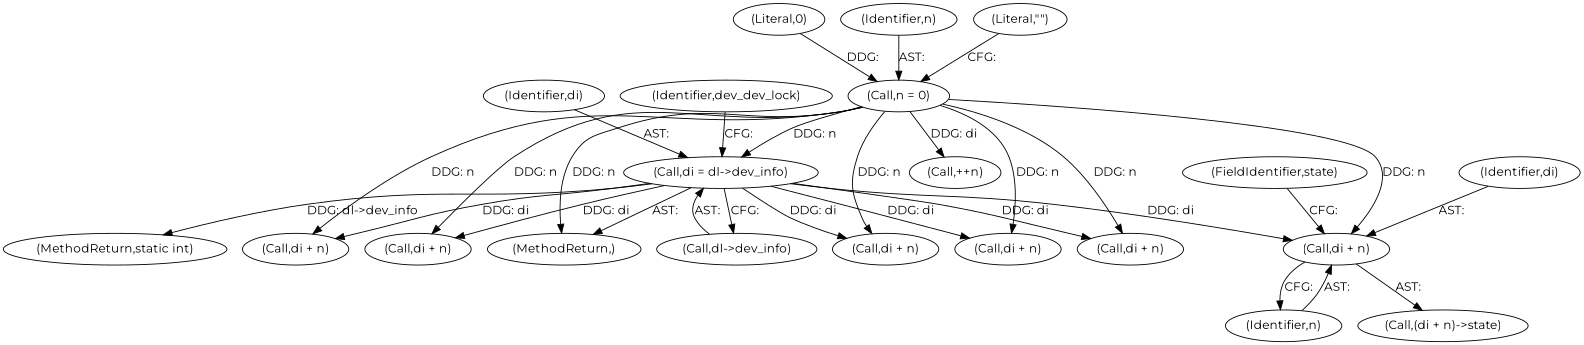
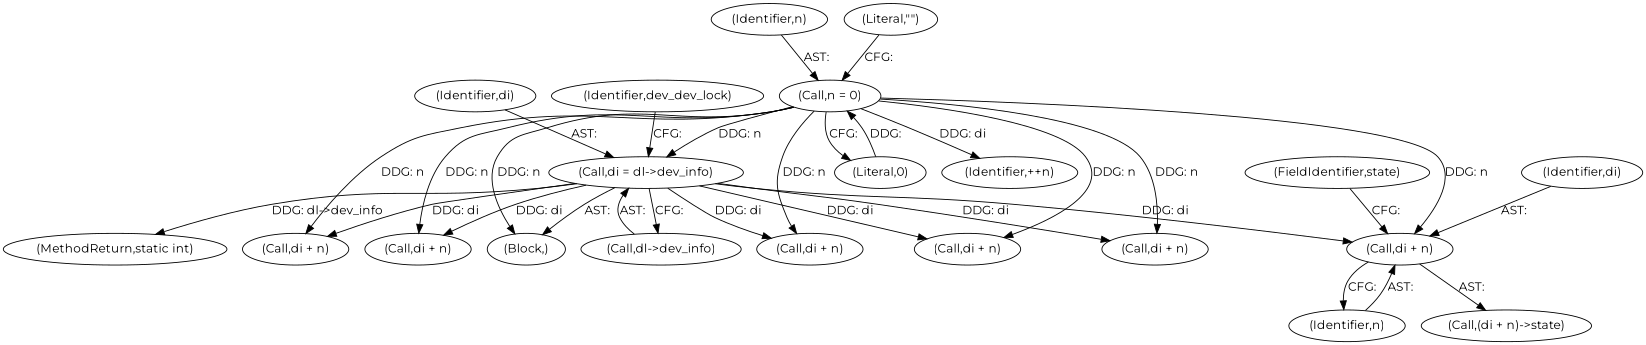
none -> (827, 137)
(955, 173) -> (1010, 173)
(564, 249) -> (526, 249)
